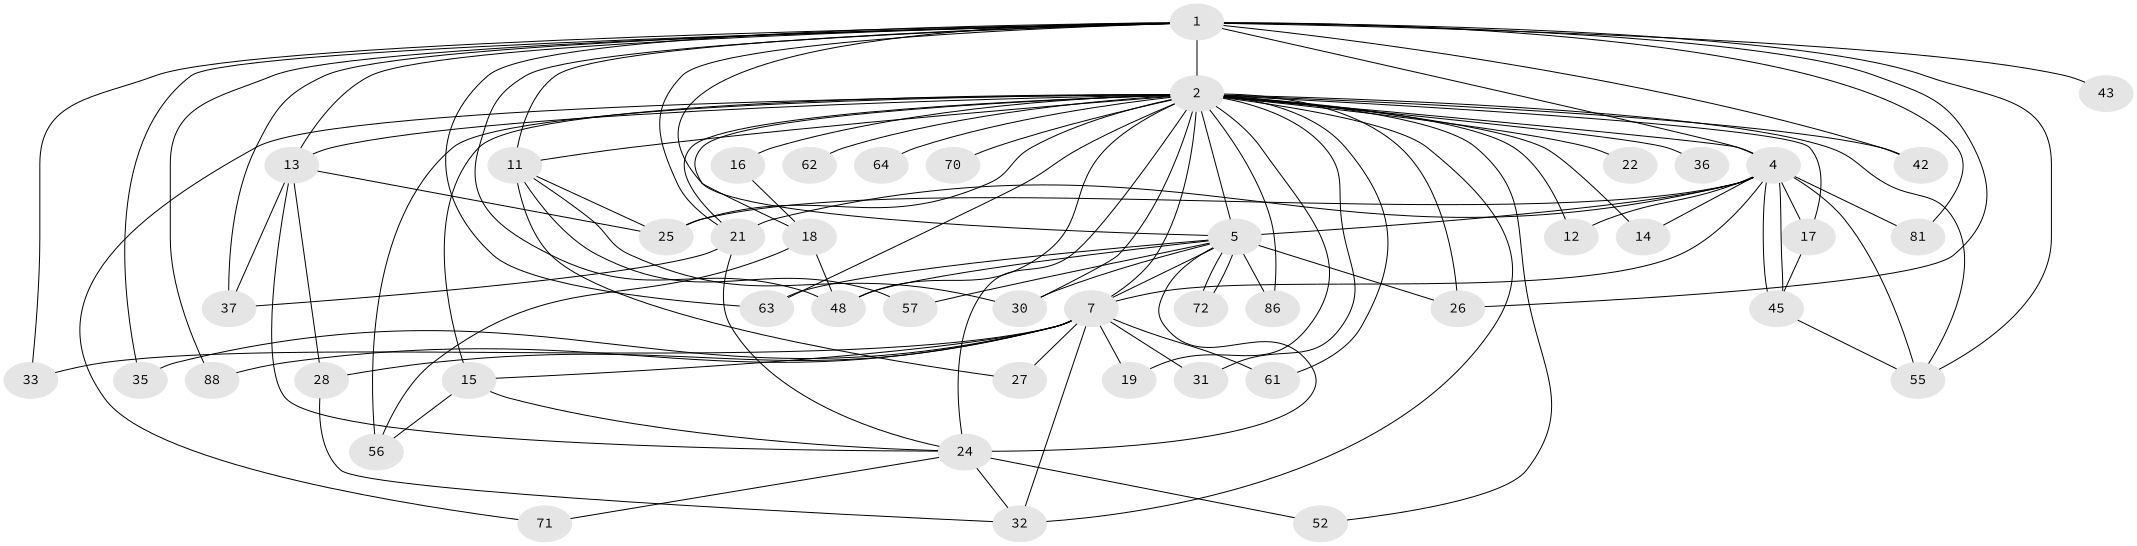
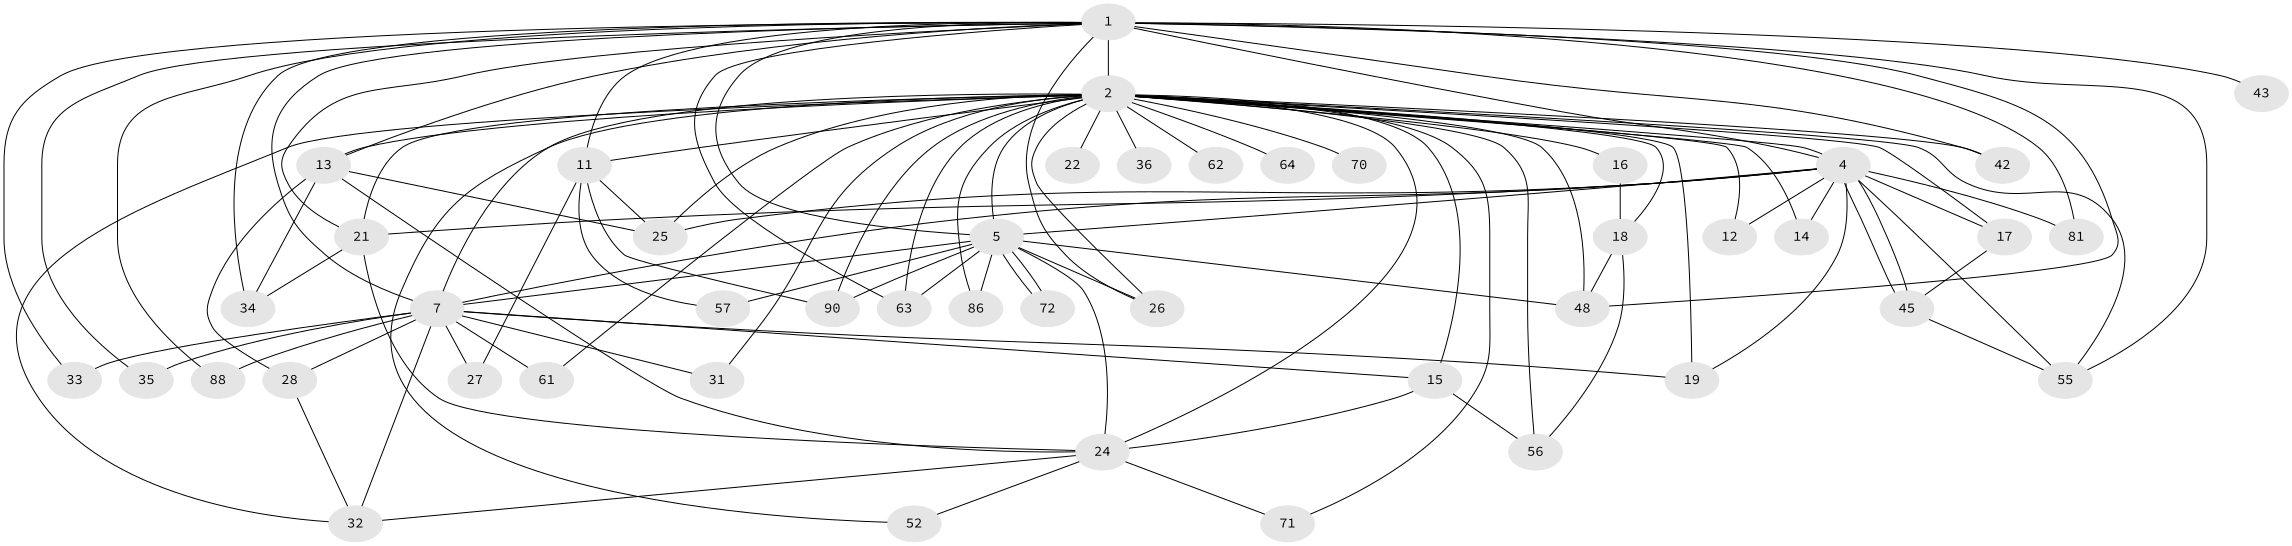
none -> (488, 47)
none -> (1805, 299)
(229, 309) -> (248, 309)
(1020, 309) -> (833, 309)
